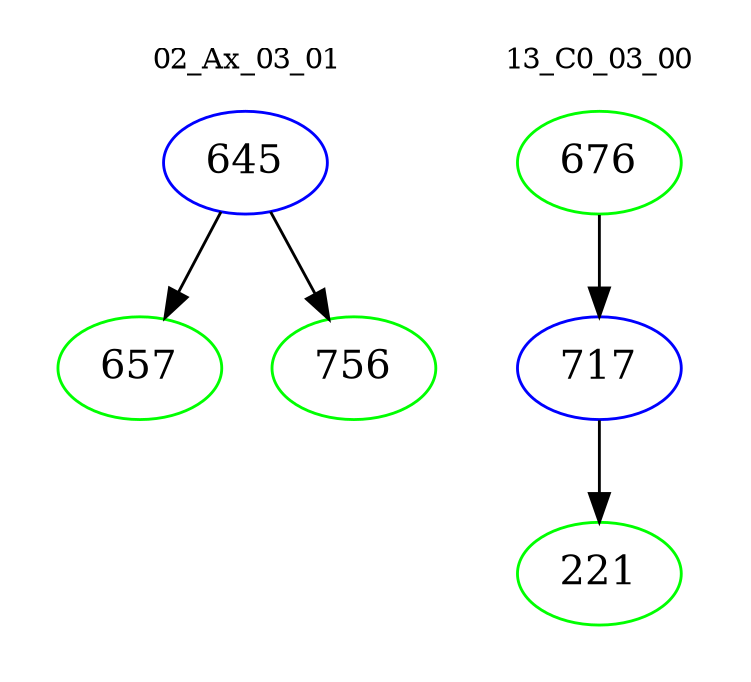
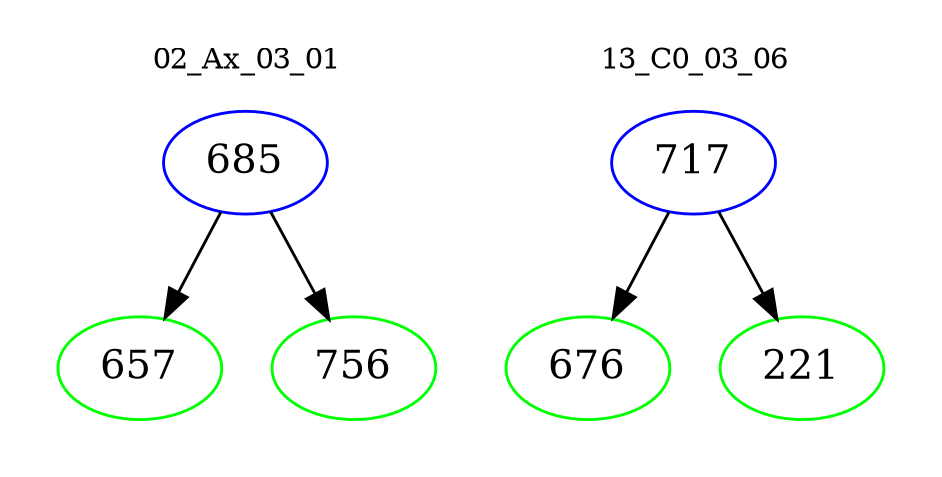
(599, 61) -> (695, 61)
(245, 163) -> (245, 163)
(599, 251) -> (648, 252)
